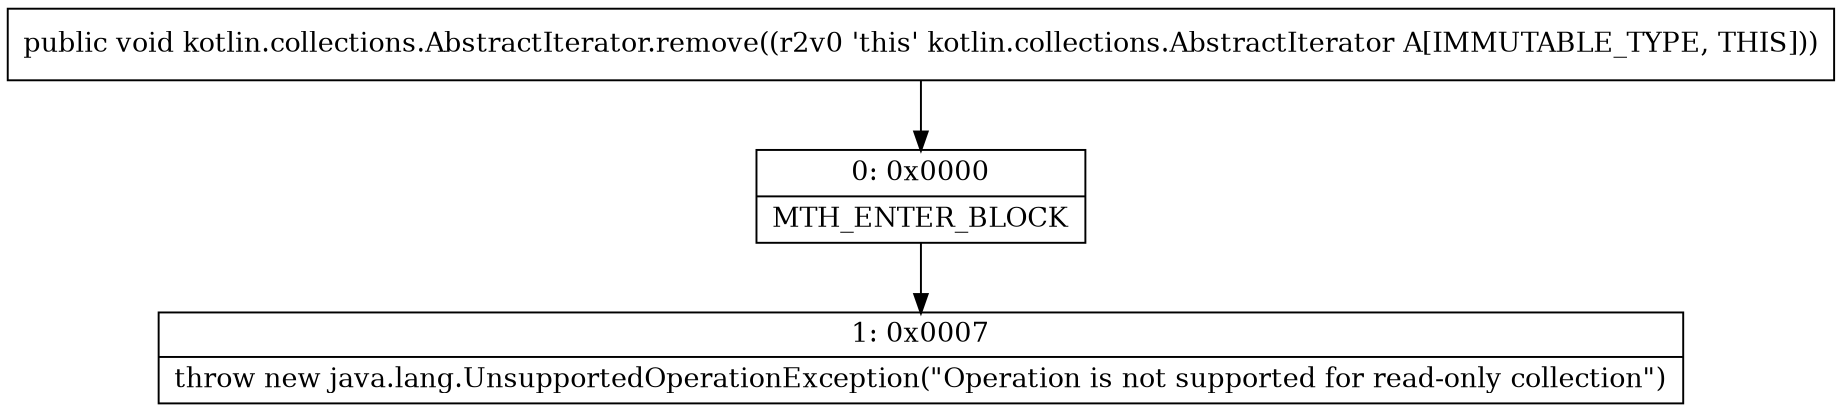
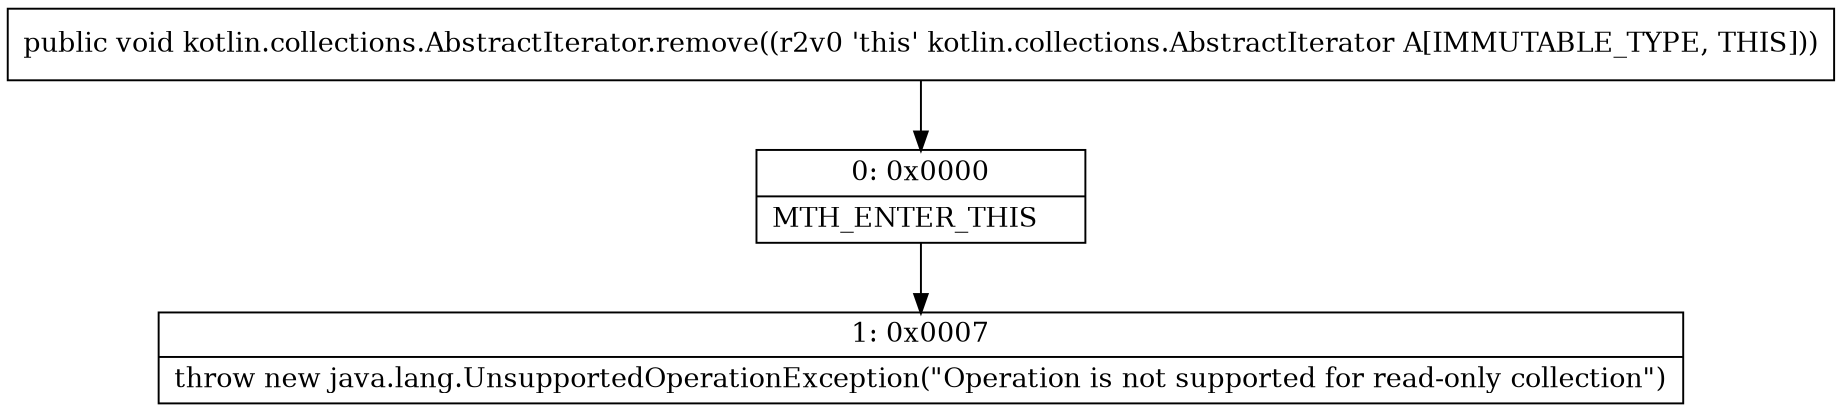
(921, 219) -> (905, 219)
